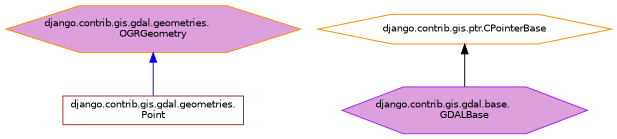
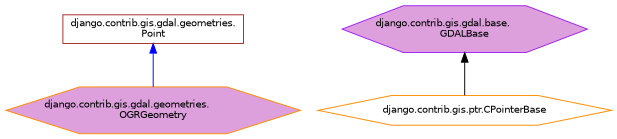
(465, 70) -> (465, 79)
(153, 79) -> (153, 70)
